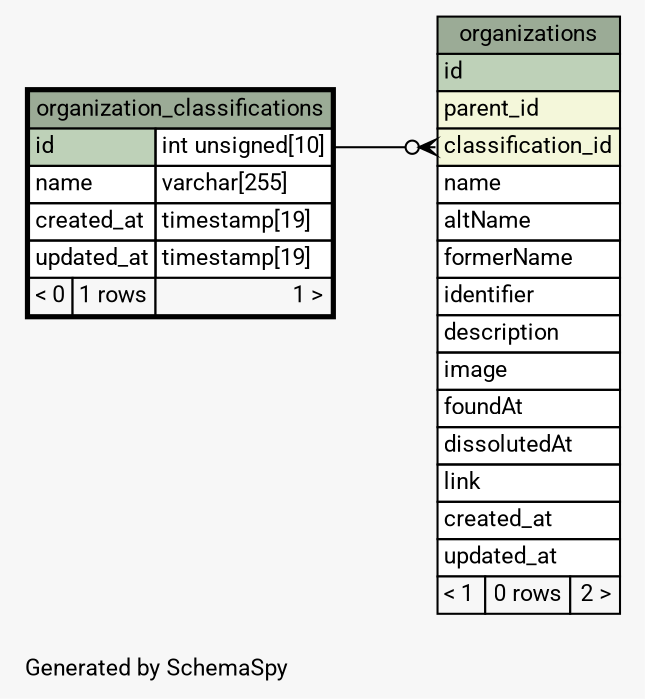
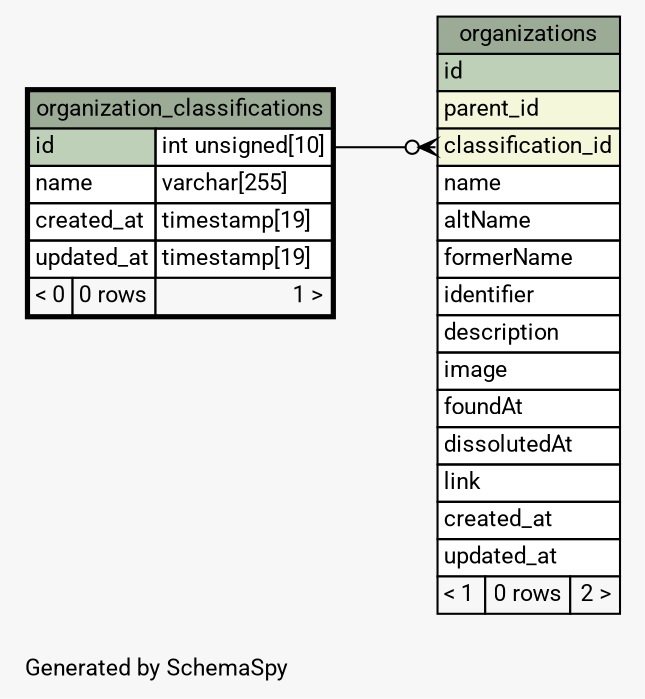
(114, 295) -> (114, 295)
